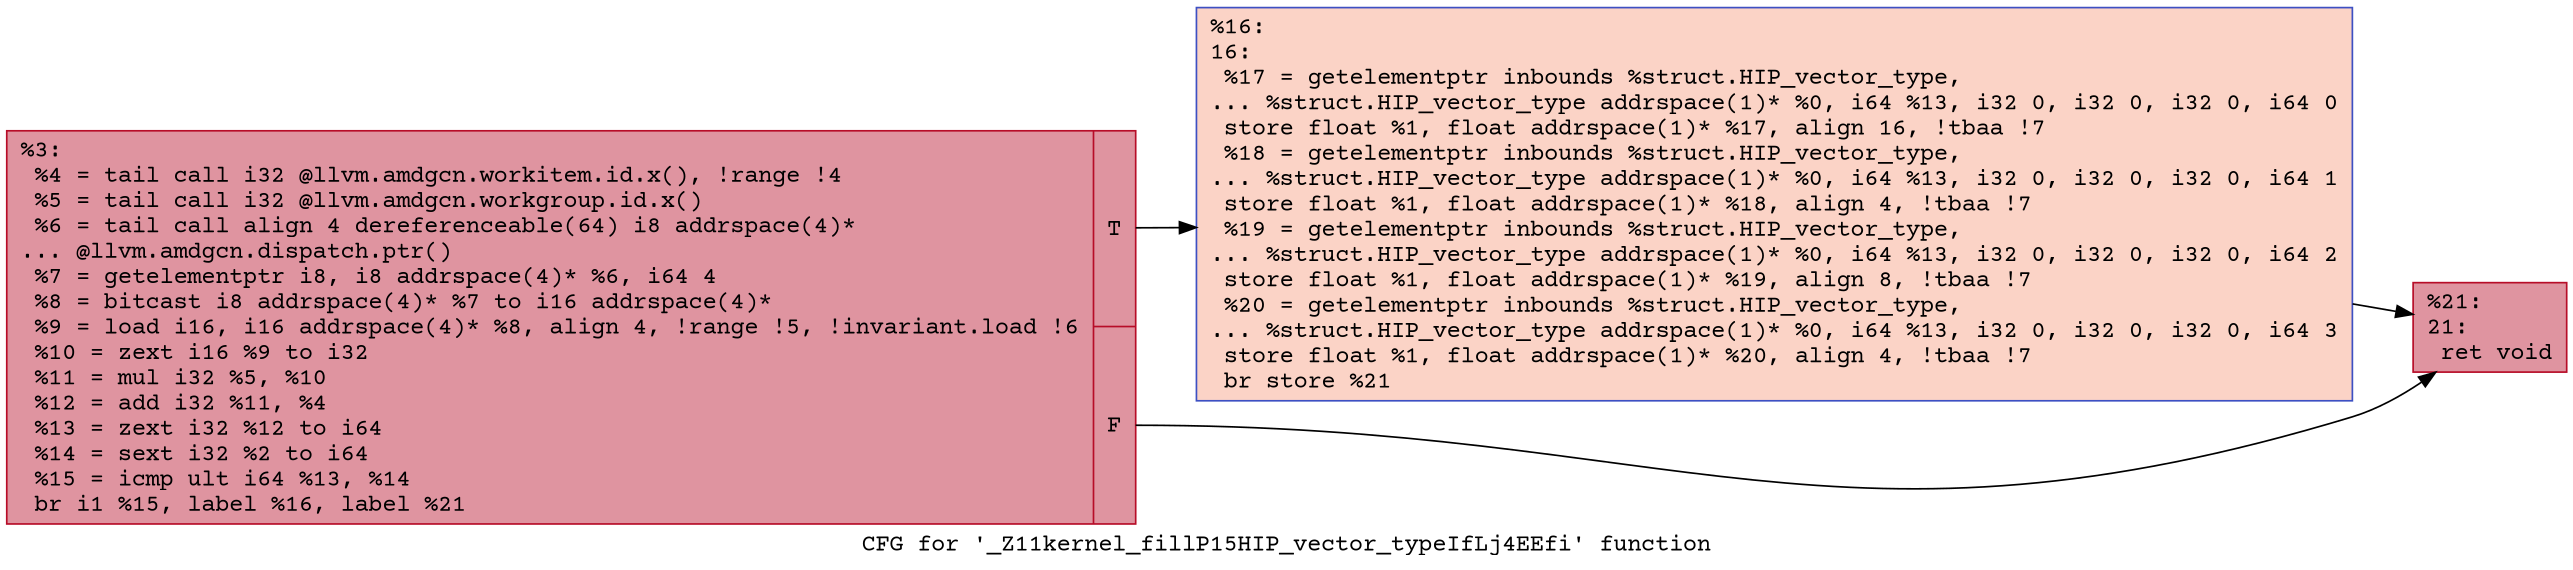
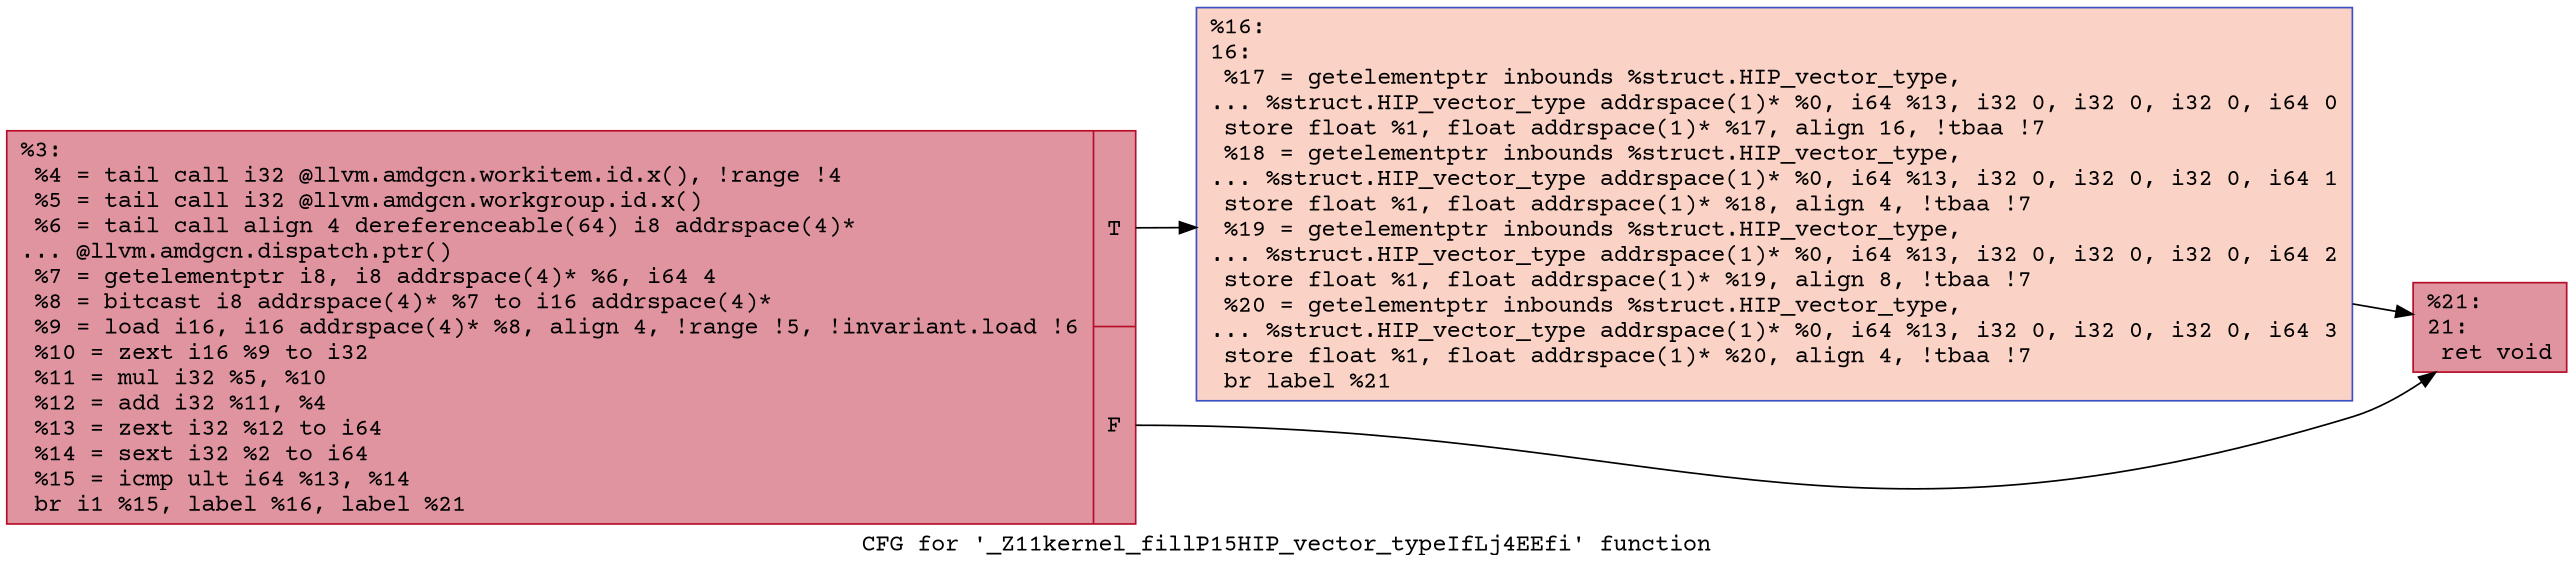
(1301, 381) -> (1301, 381)
